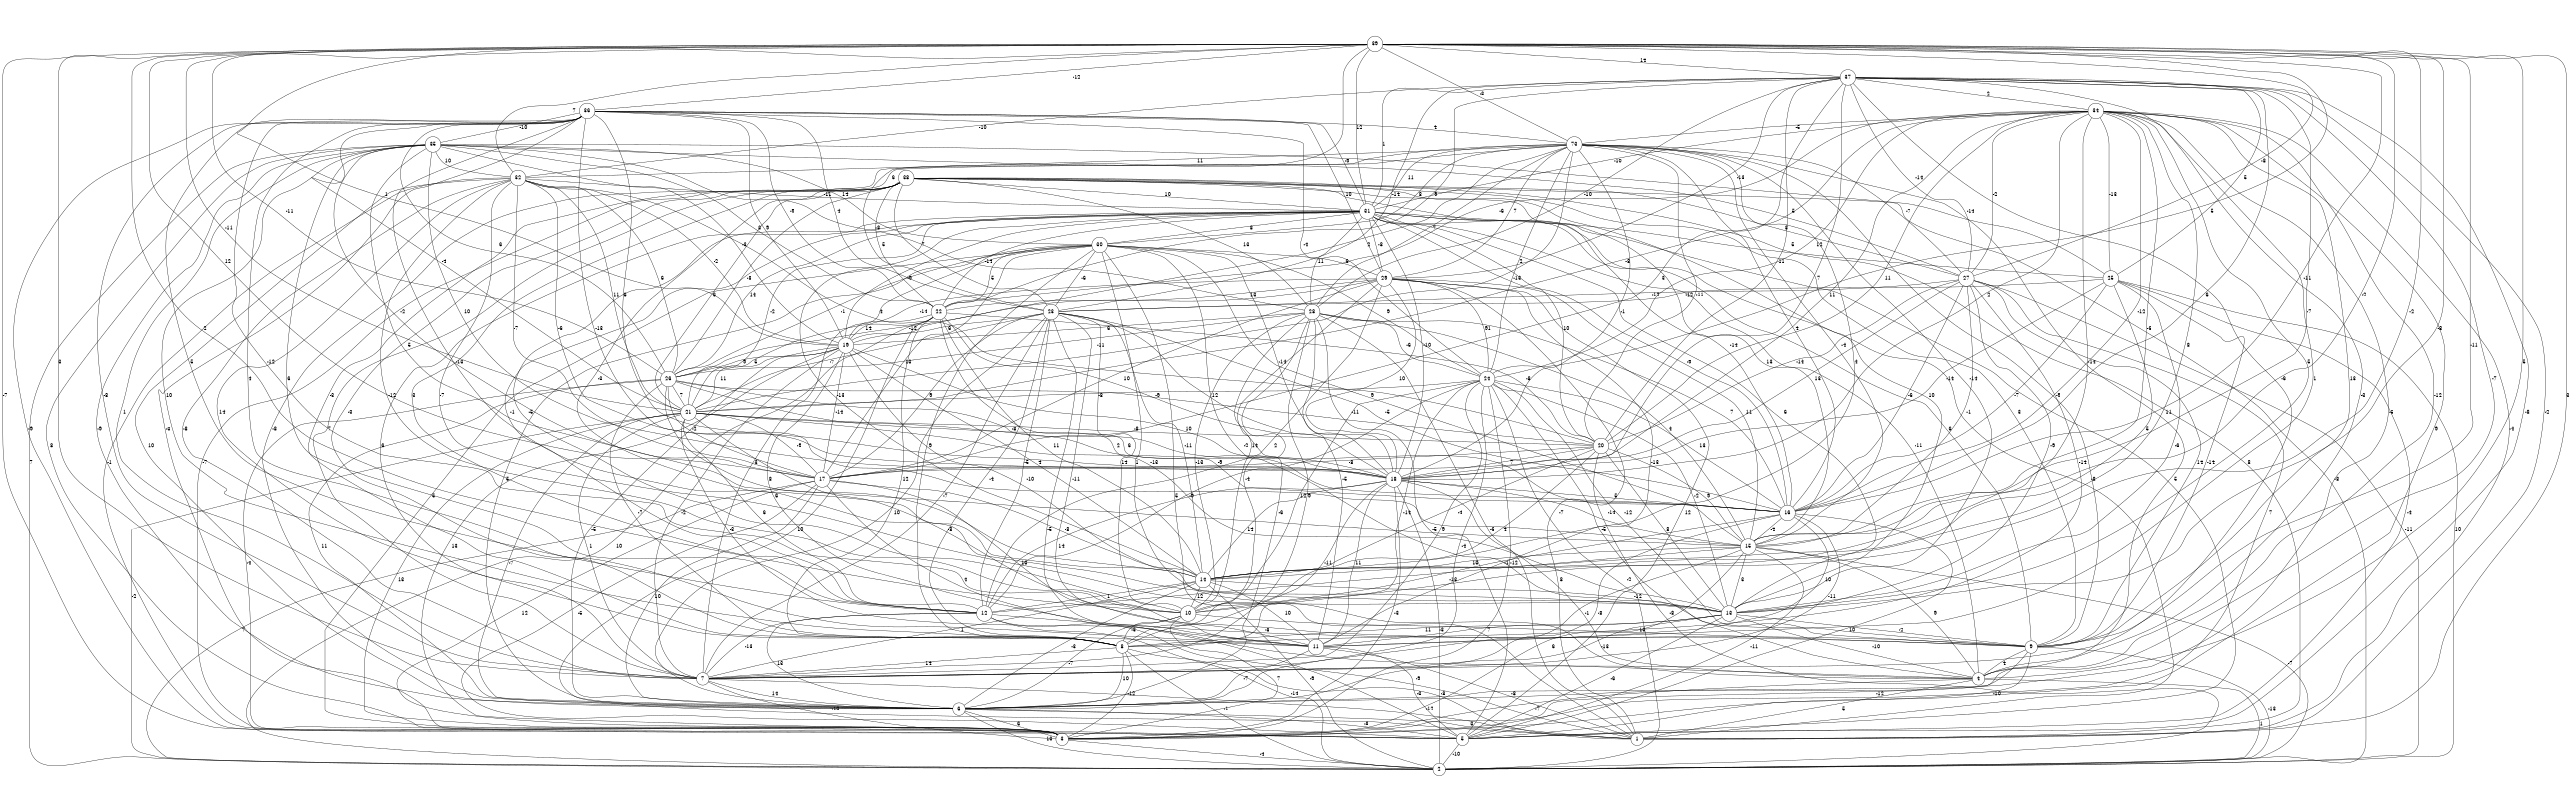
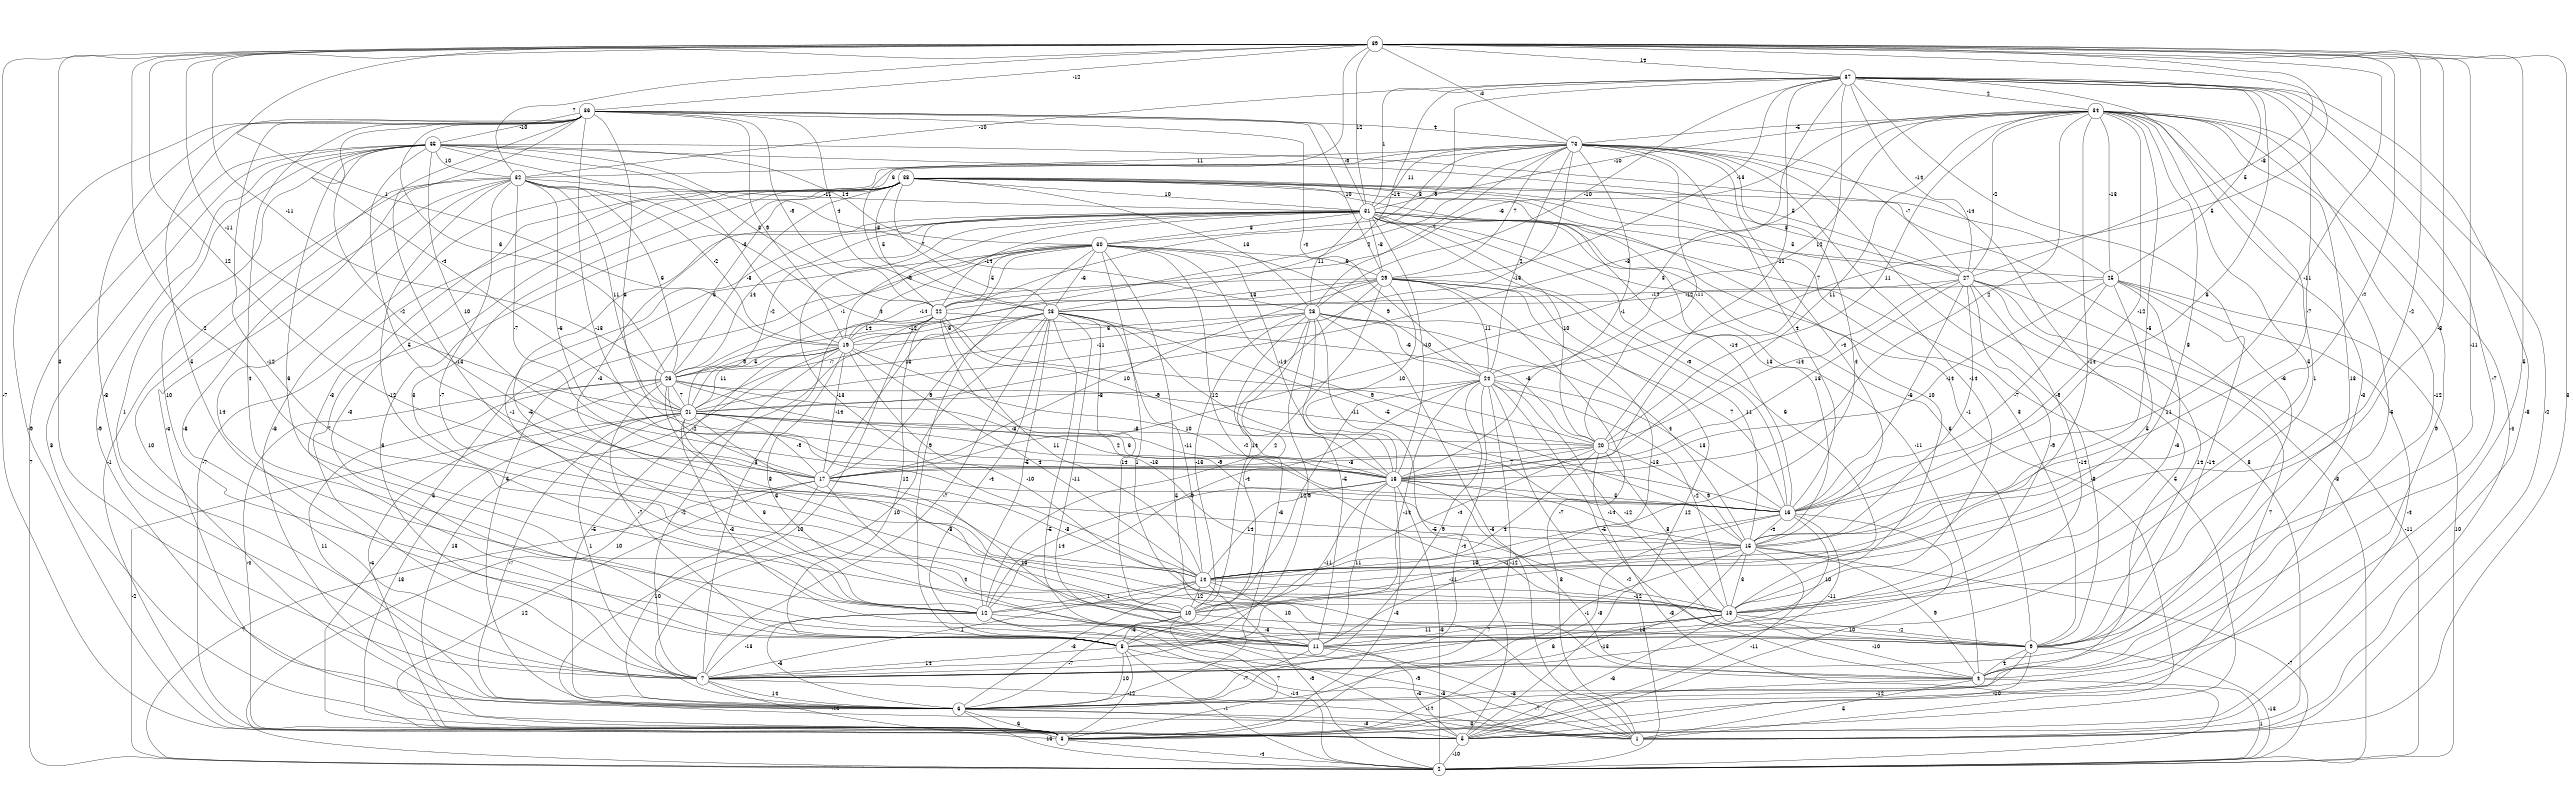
(1488, 329) -> (1488, 329)
(1453, 580) -> (1453, 580)
(780, 664) -> (780, 664)
(747, 718) -> (410, 658)
